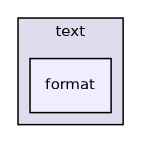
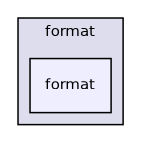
(71, 32) -> (71, 32)
